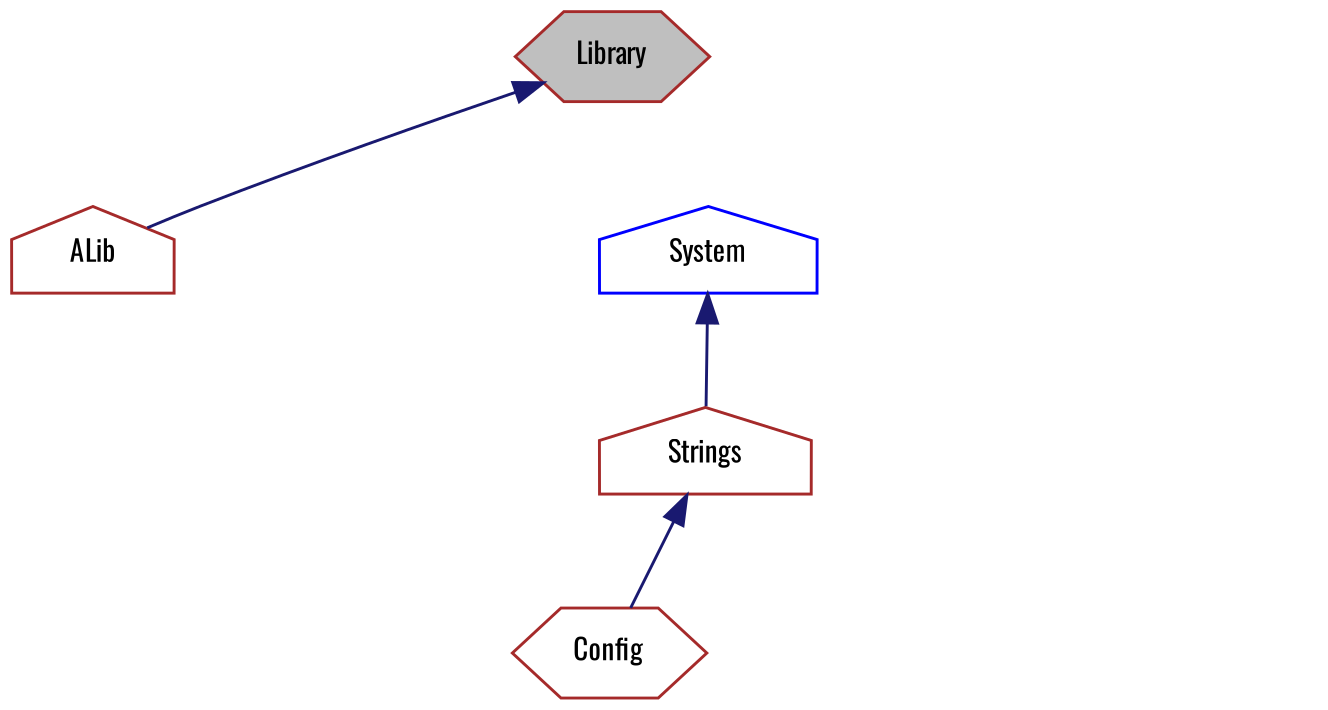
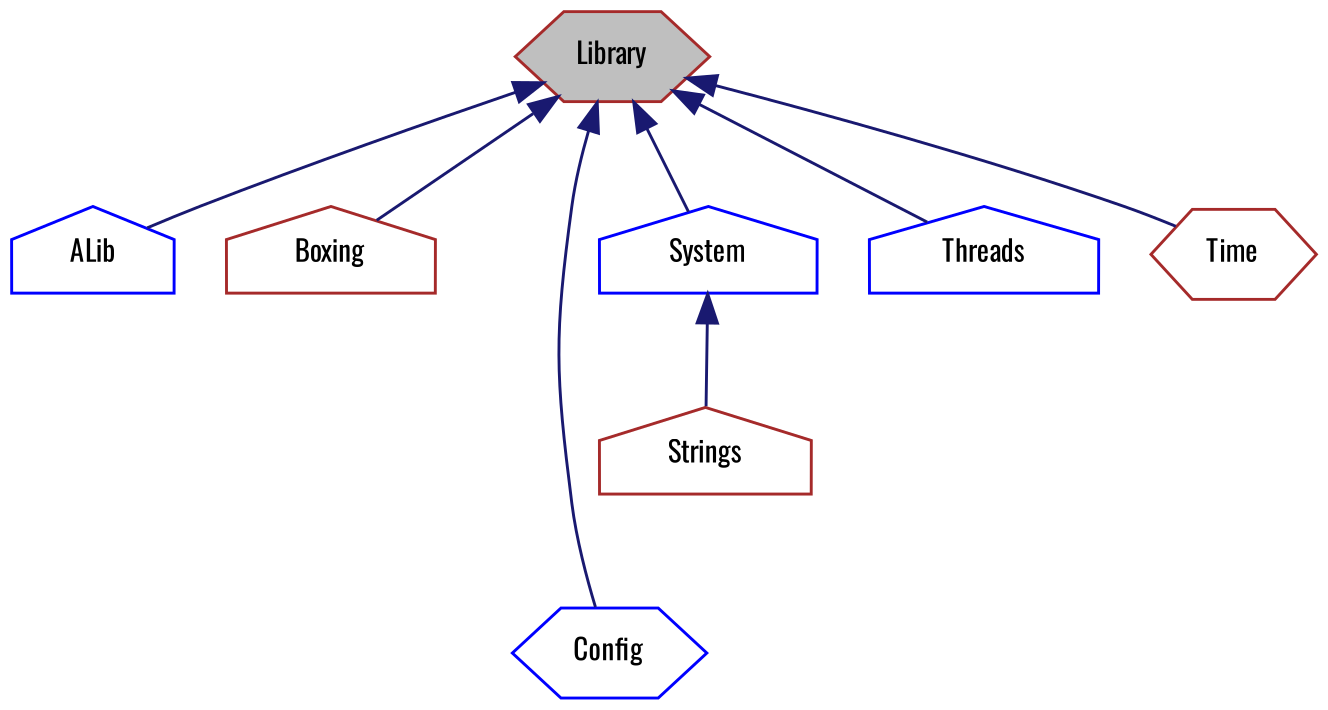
none -> (668, 170)
(93, 254) -> (93, 254)
none -> (331, 254)
none -> (984, 254)
none -> (1234, 254)
(652, 565) -> (559, 369)
(610, 653) -> (610, 653)
